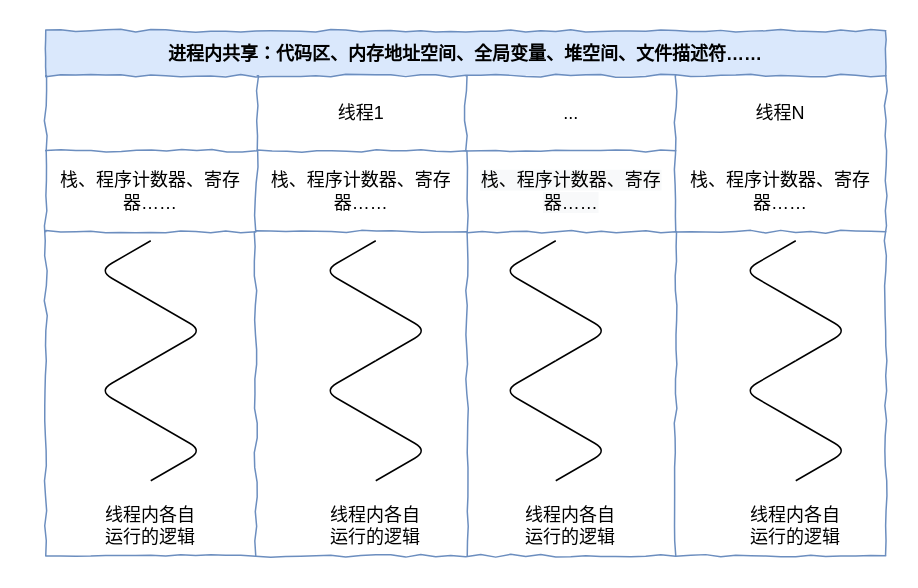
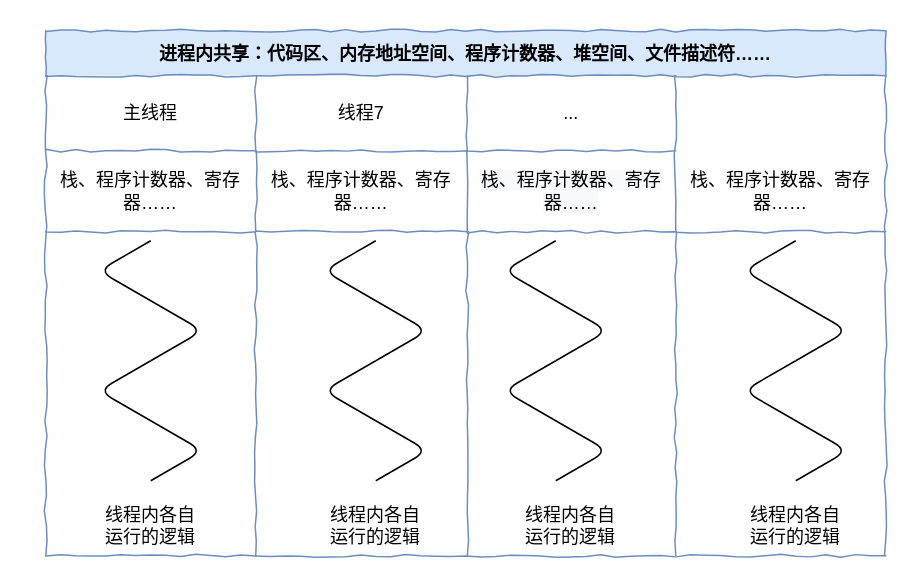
(465, 54) -> (465, 54)
none -> (151, 113)
(362, 113) -> (362, 113)
(781, 113) -> none
